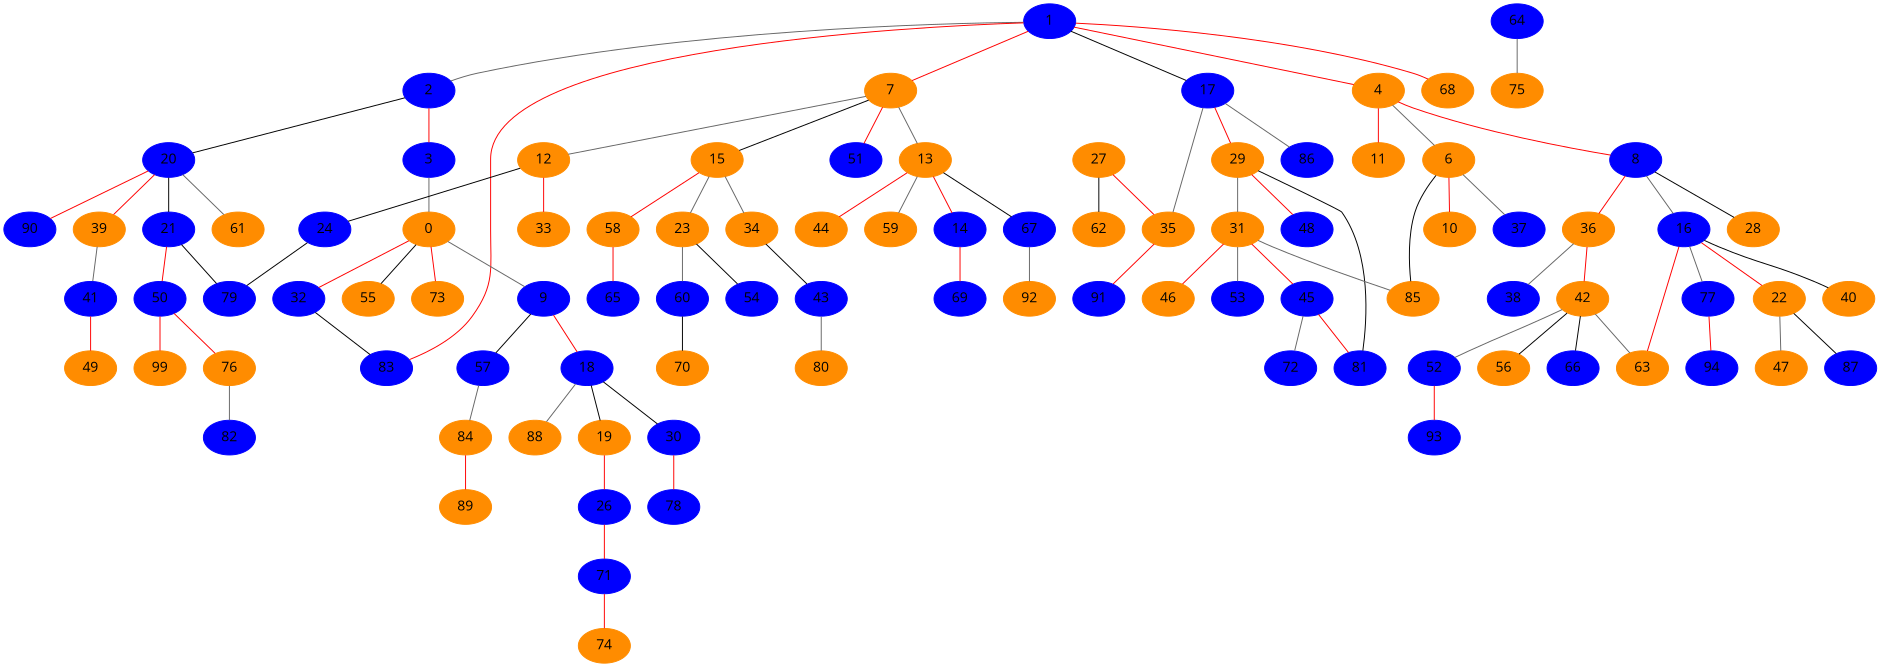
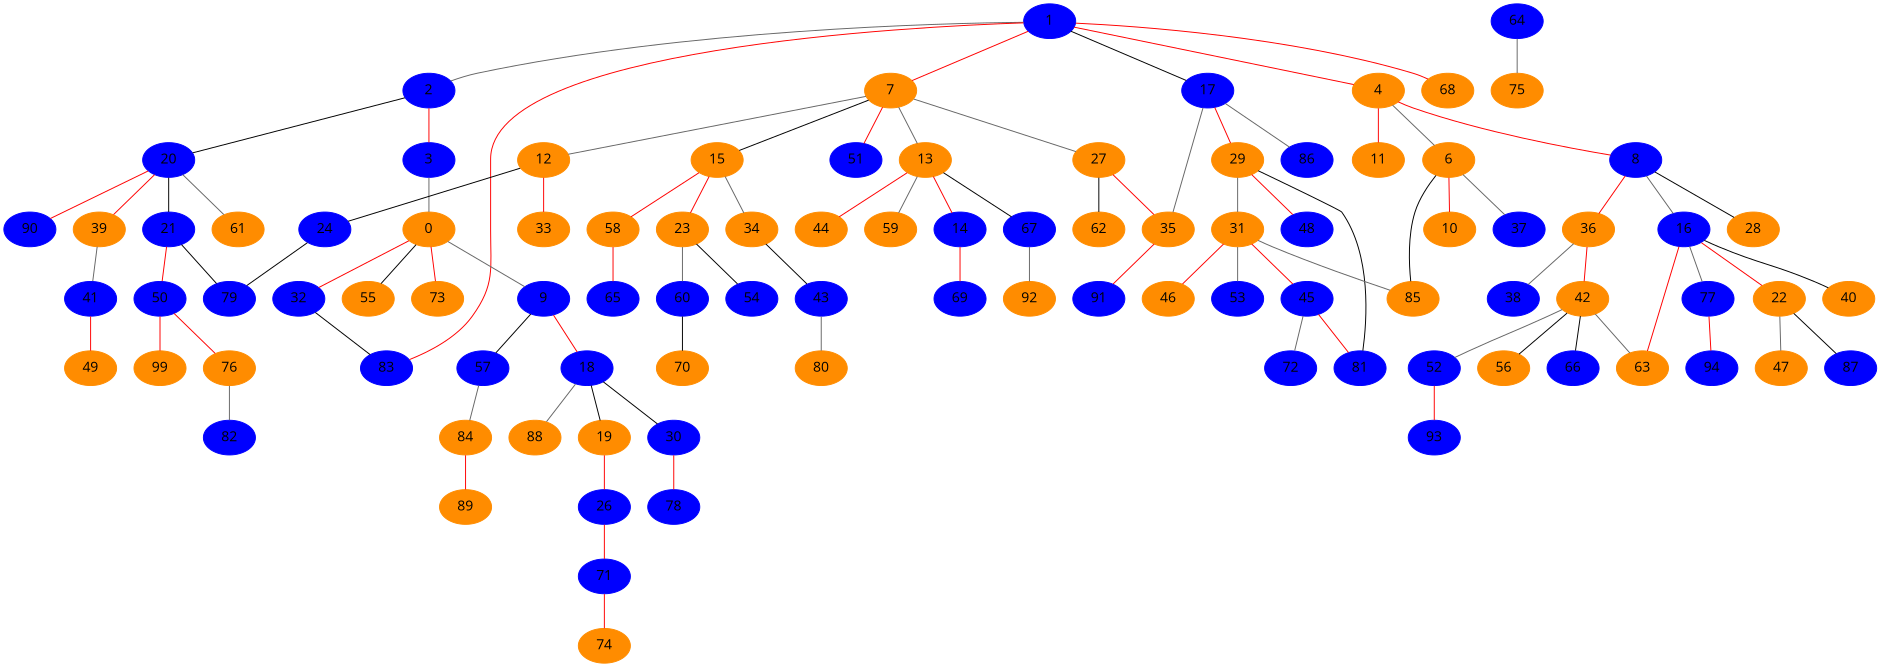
none -> (995, 125)
(700, 195) -> (700, 195)
